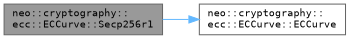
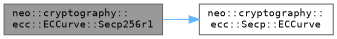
(272, 19) -> (266, 19)
